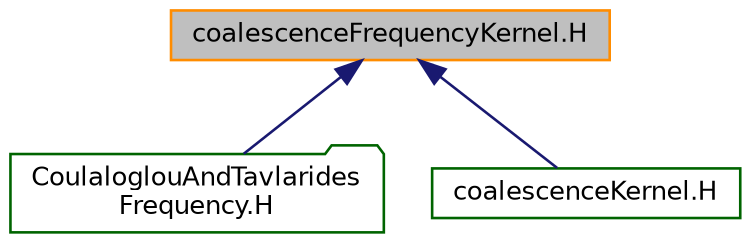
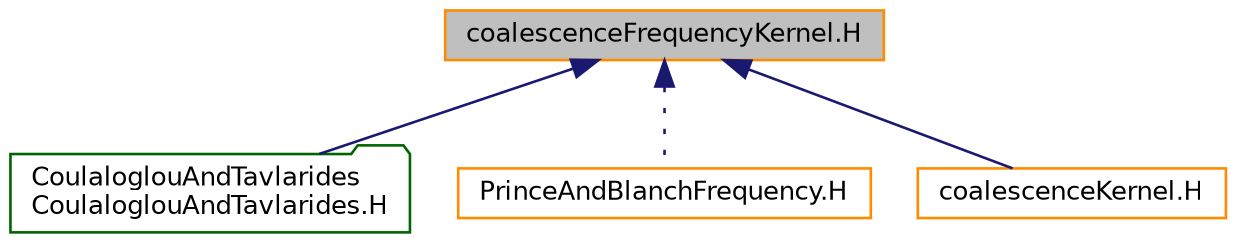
(197, 193) -> (210, 193)
(586, 193) -> (1072, 193)
none -> (665, 193)
